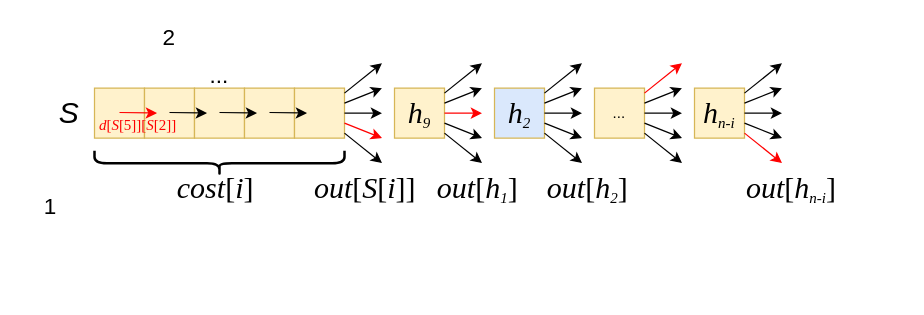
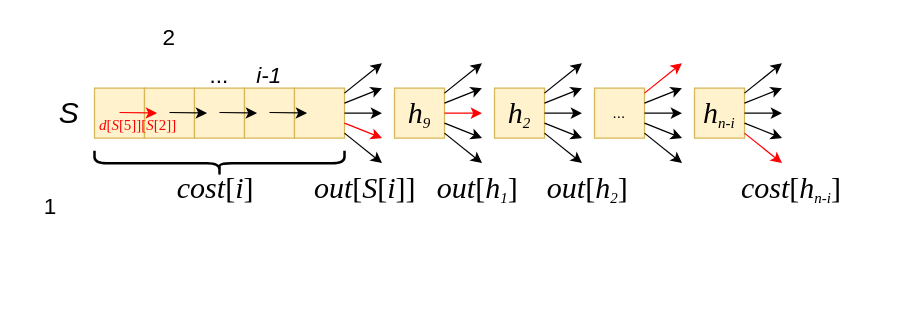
none -> (269, 76)
(519, 113) -> (519, 113)
(796, 188) -> (796, 188)
